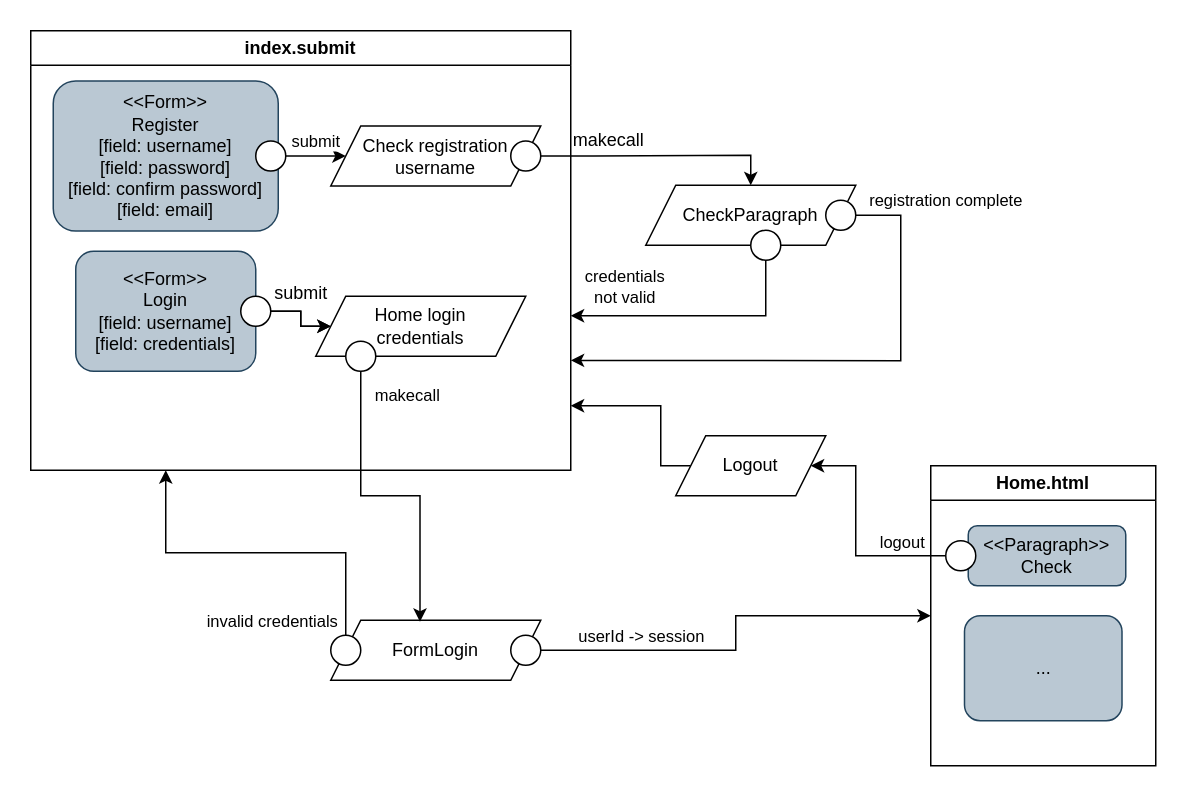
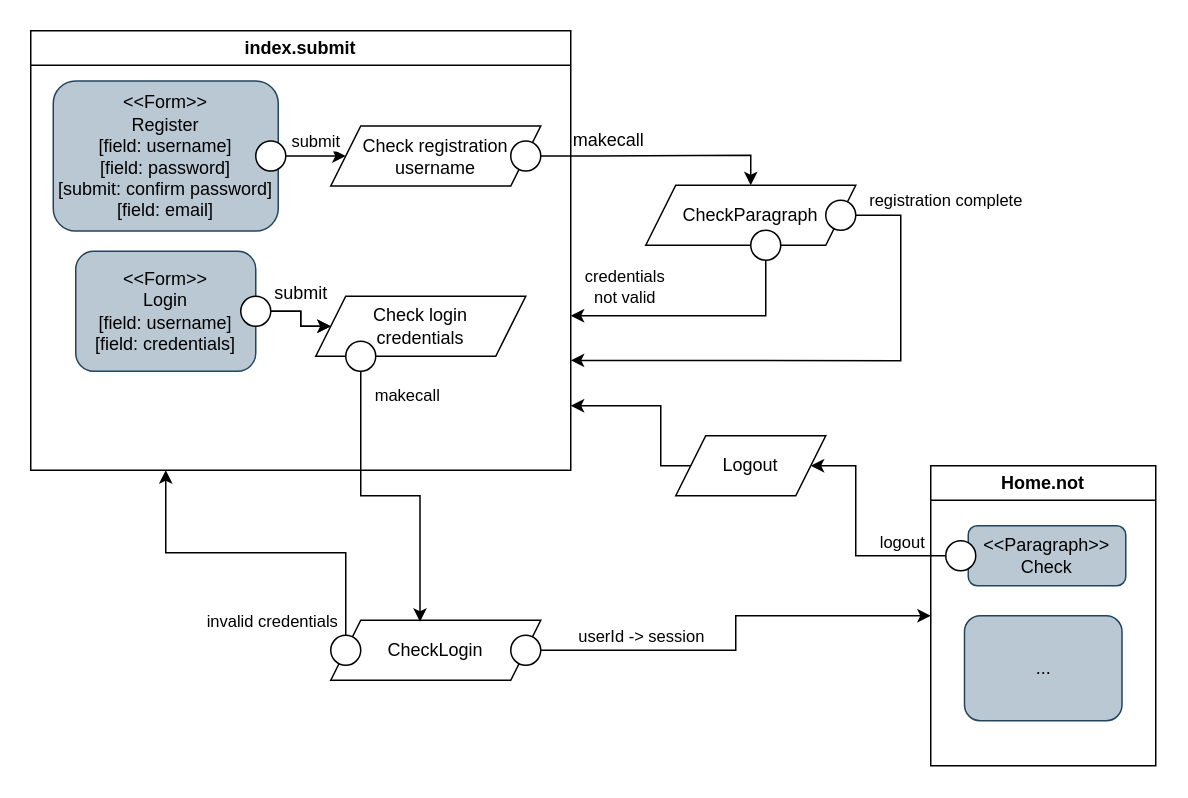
(166, 157) -> (166, 157)
(421, 326) -> (421, 326)
(1043, 484) -> (1043, 484)
(436, 650) -> (436, 650)
